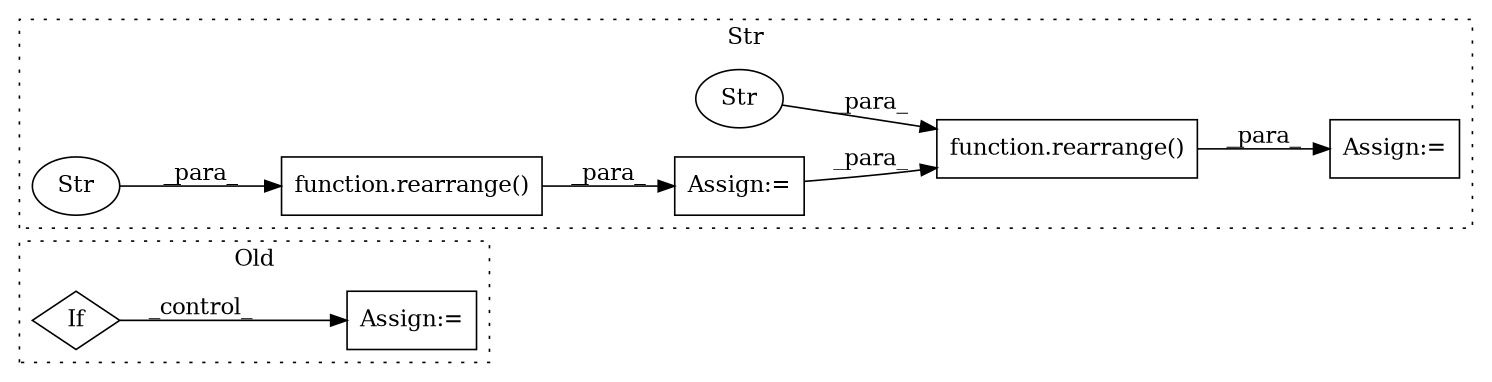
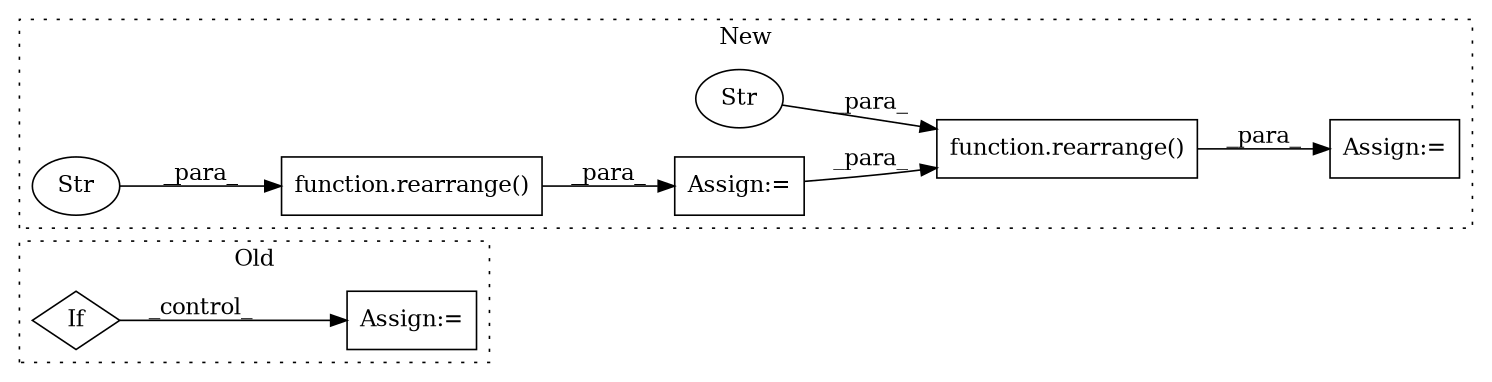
(746, 38) -> (746, 38)
